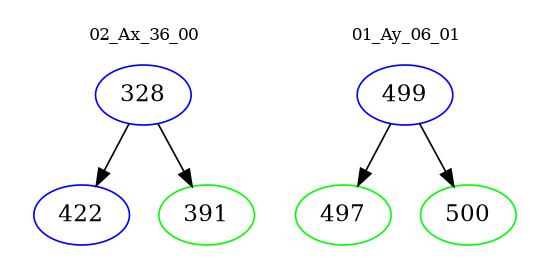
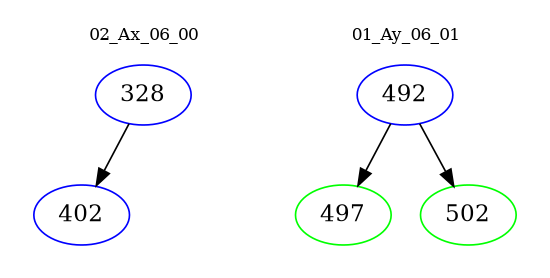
(144, 36) -> (144, 36)
(405, 95) -> (405, 95)
(82, 215) -> (82, 215)
(207, 215) -> none
(468, 215) -> (468, 215)
